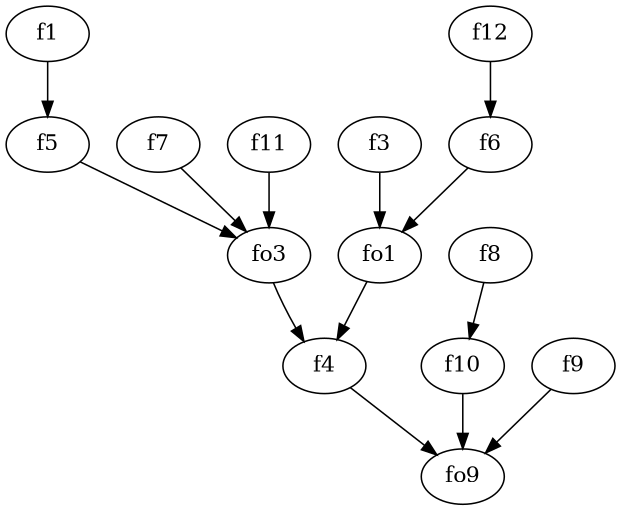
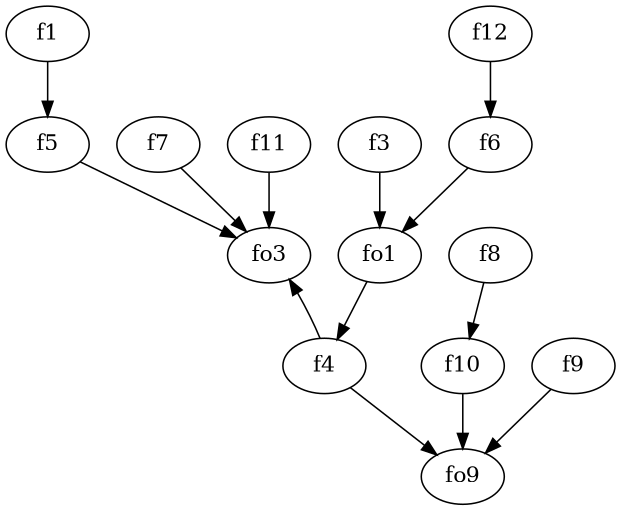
(284, 306) -> (309, 315)
